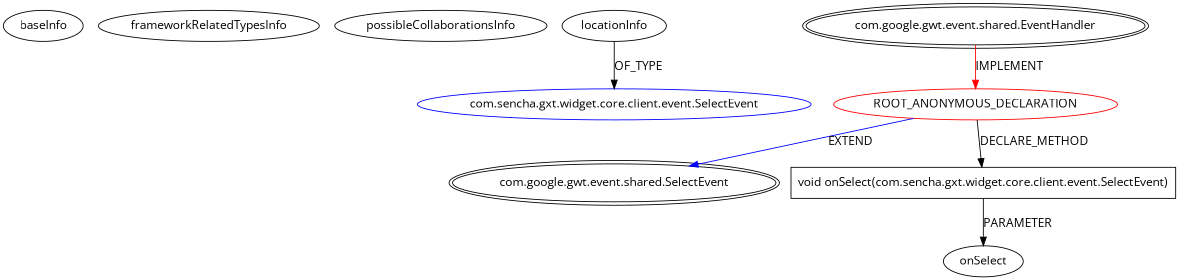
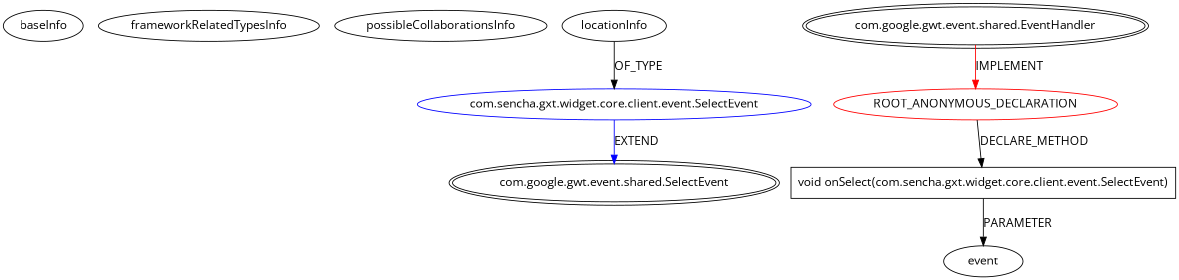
(806, 141) -> (614, 137)
(983, 261) -> (983, 261)
